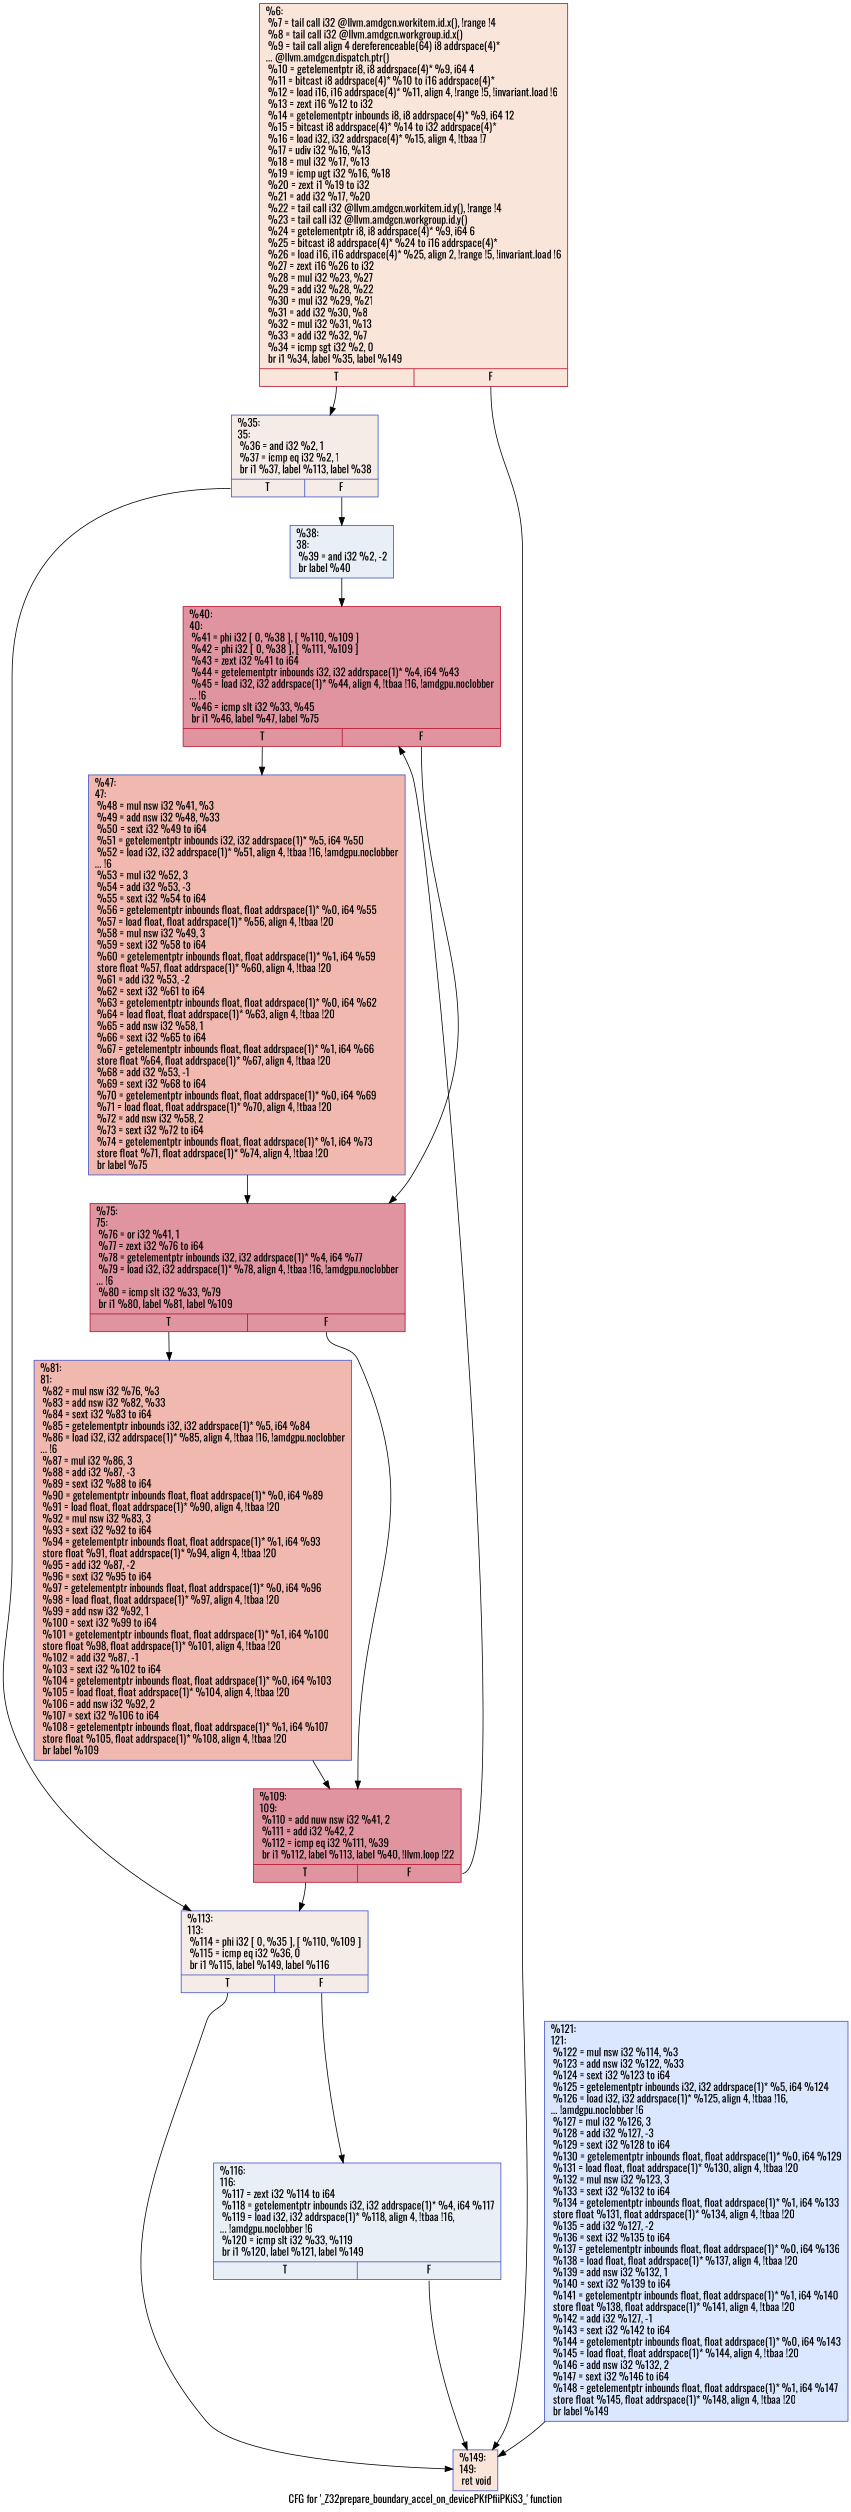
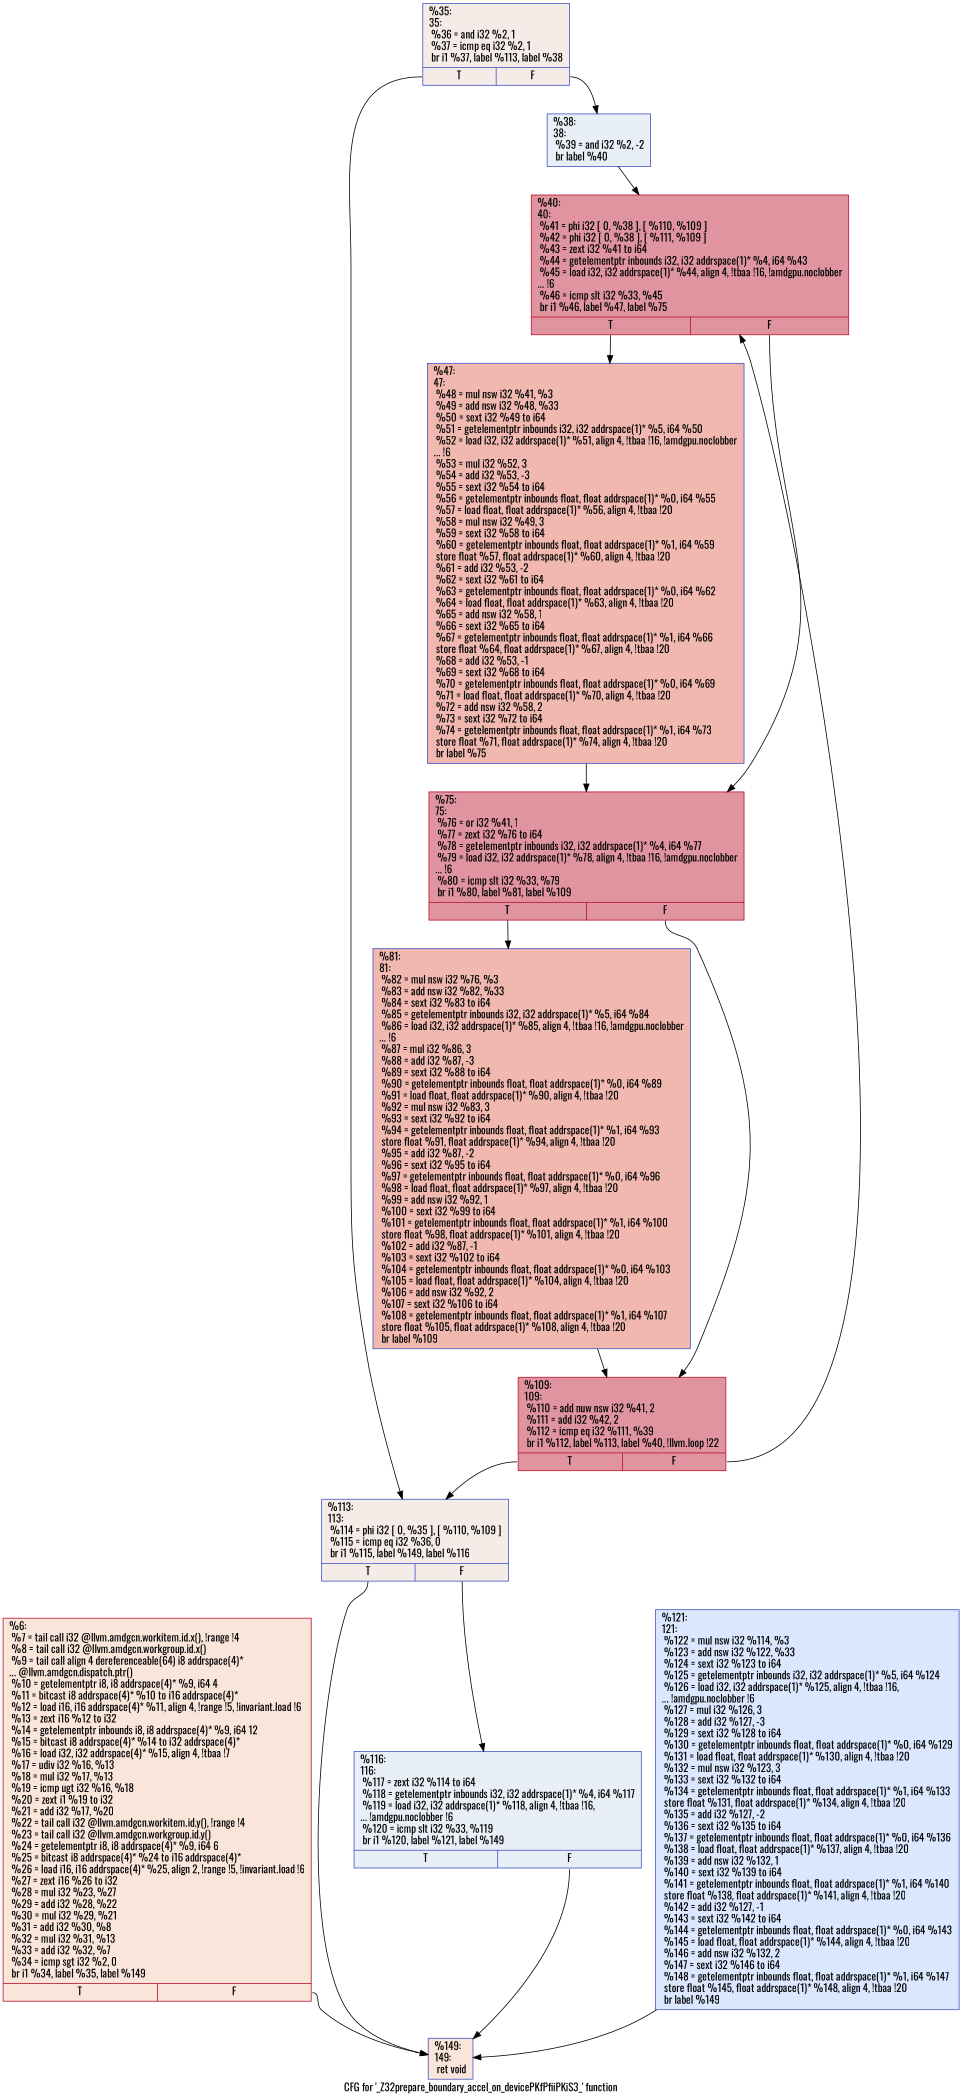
(335, 397) -> none
